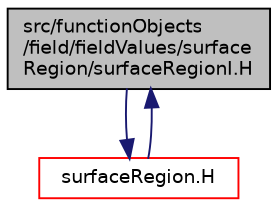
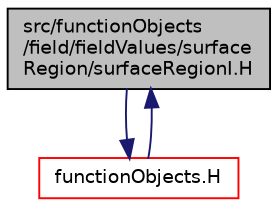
(139, 178) -> (139, 178)
